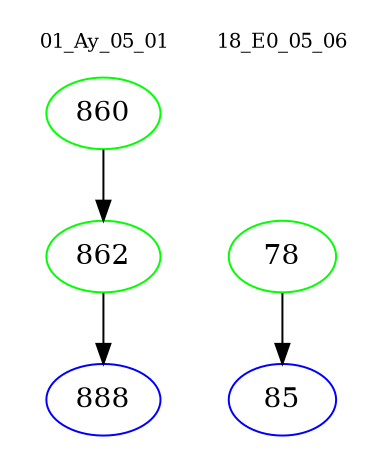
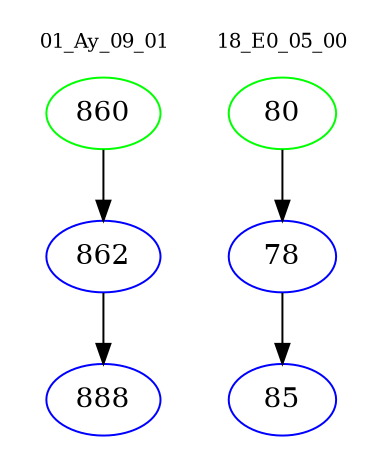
(104, 43) -> (104, 43)
(282, 43) -> (282, 43)
none -> (282, 113)
(103, 257) -> (103, 257)
(282, 257) -> (282, 257)
